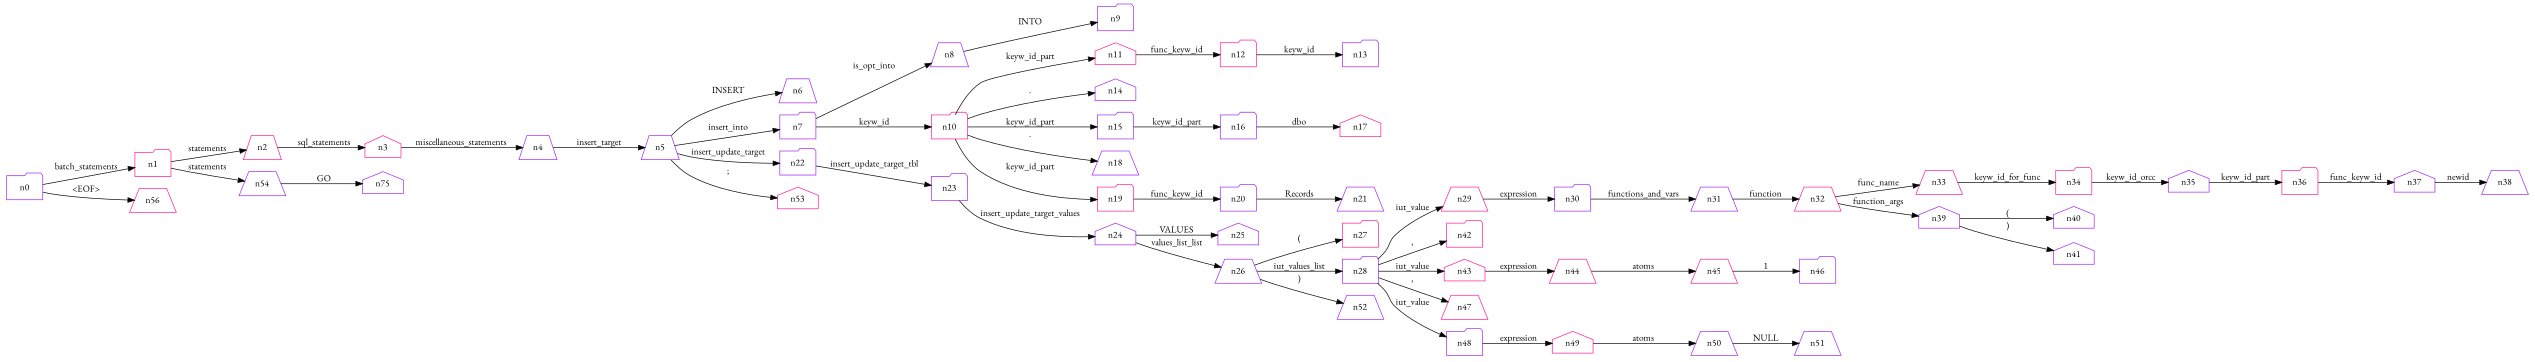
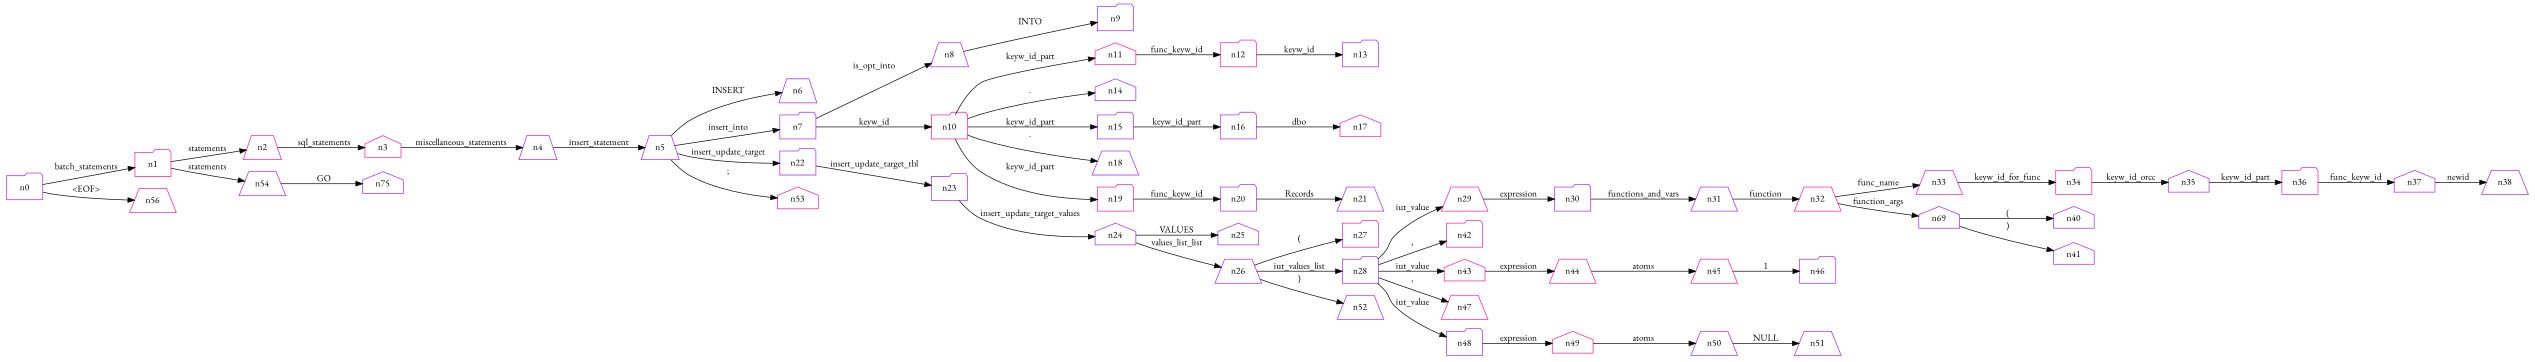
(599, 143) -> (599, 143)
(1939, 218) -> (1939, 218)
